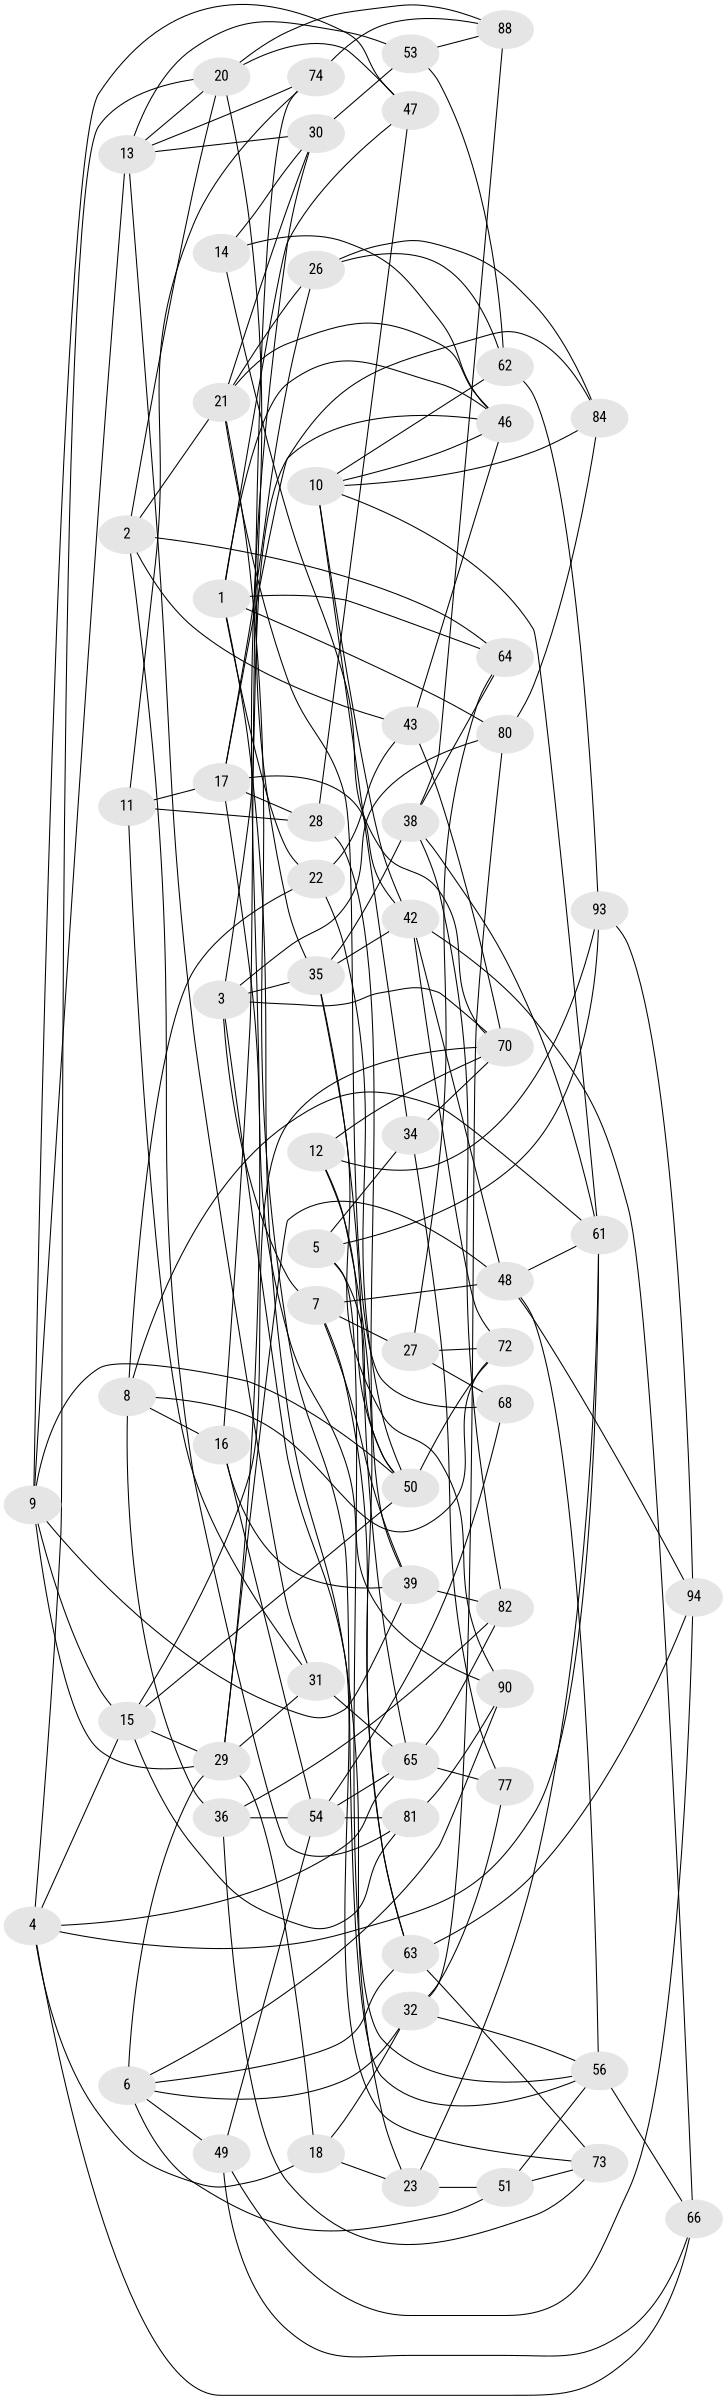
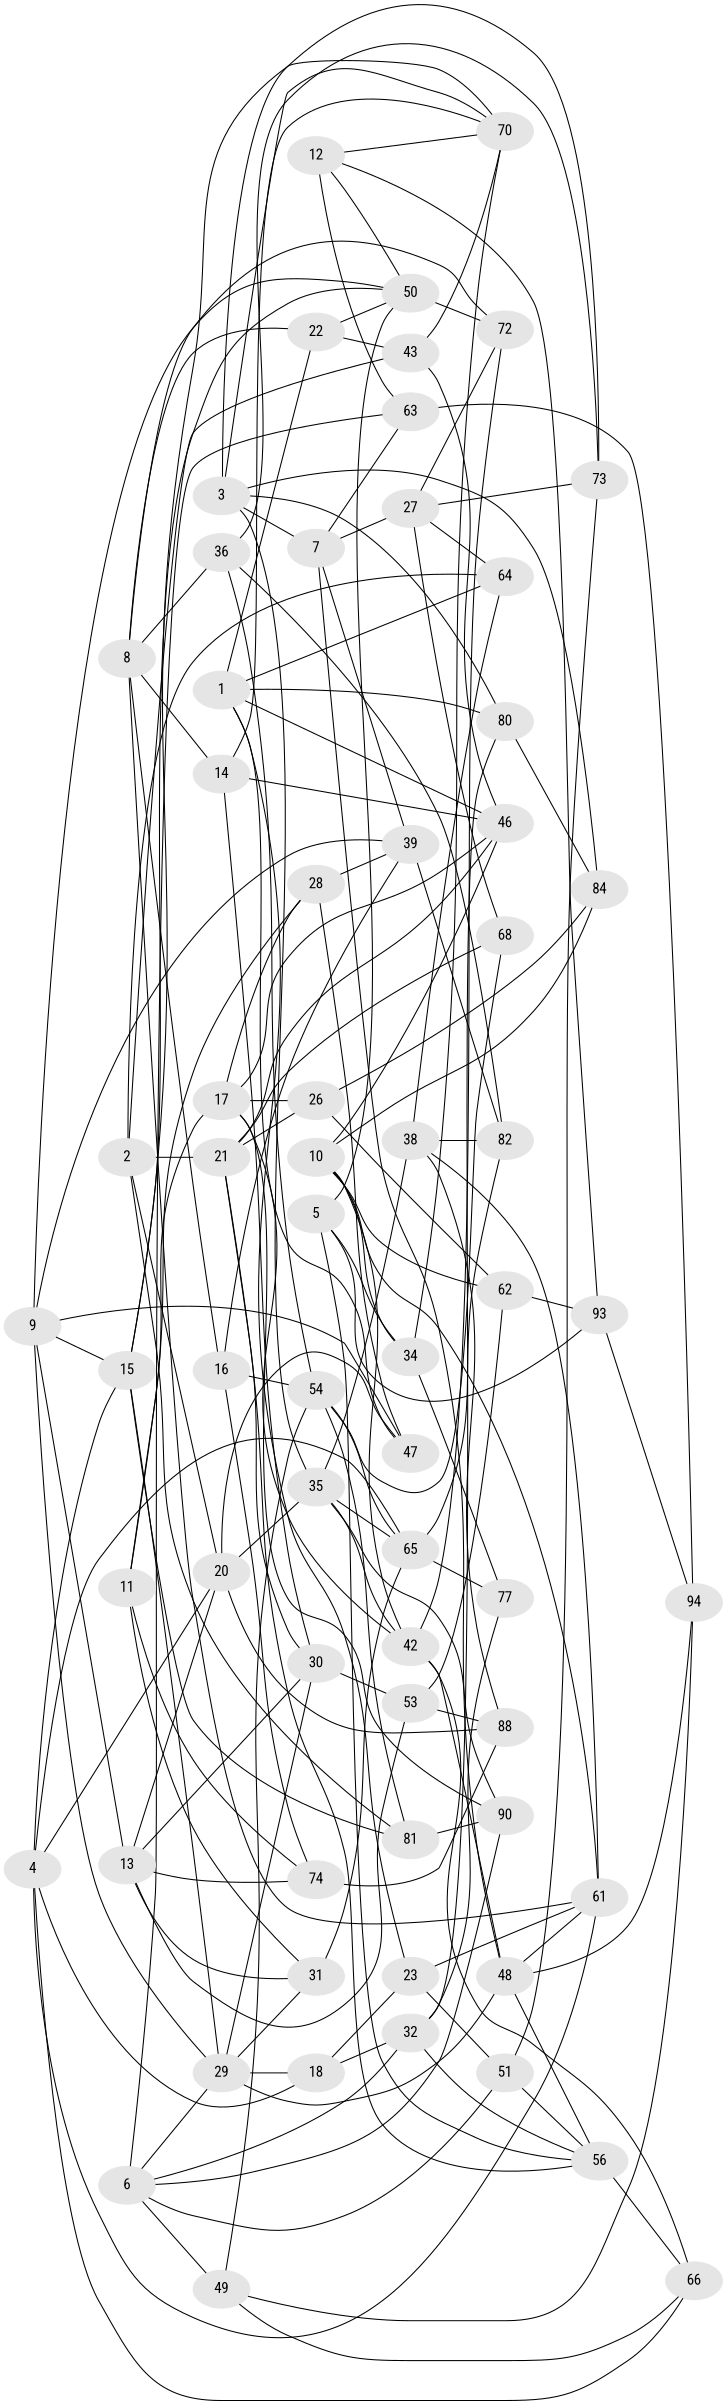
none -> (176, 718)
(507, 2058) -> (505, 494)
